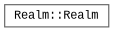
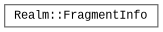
(57, 16) -> (81, 16)
